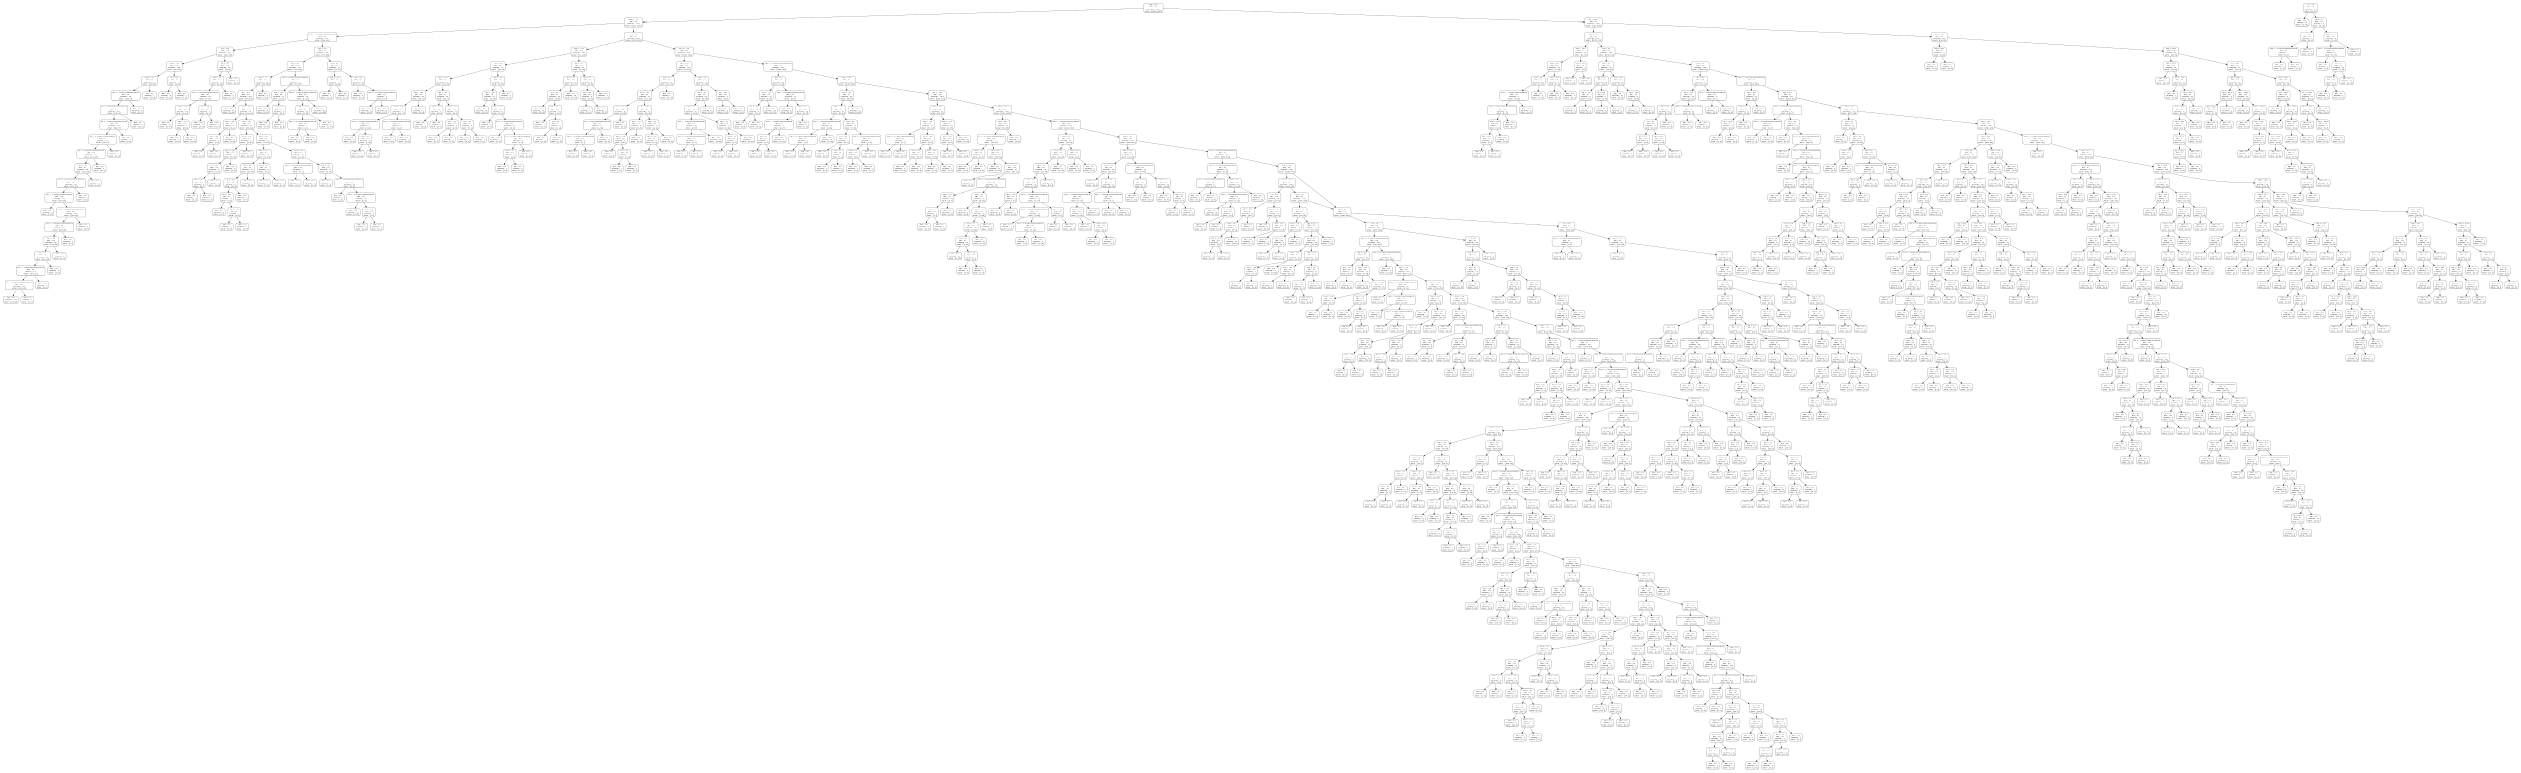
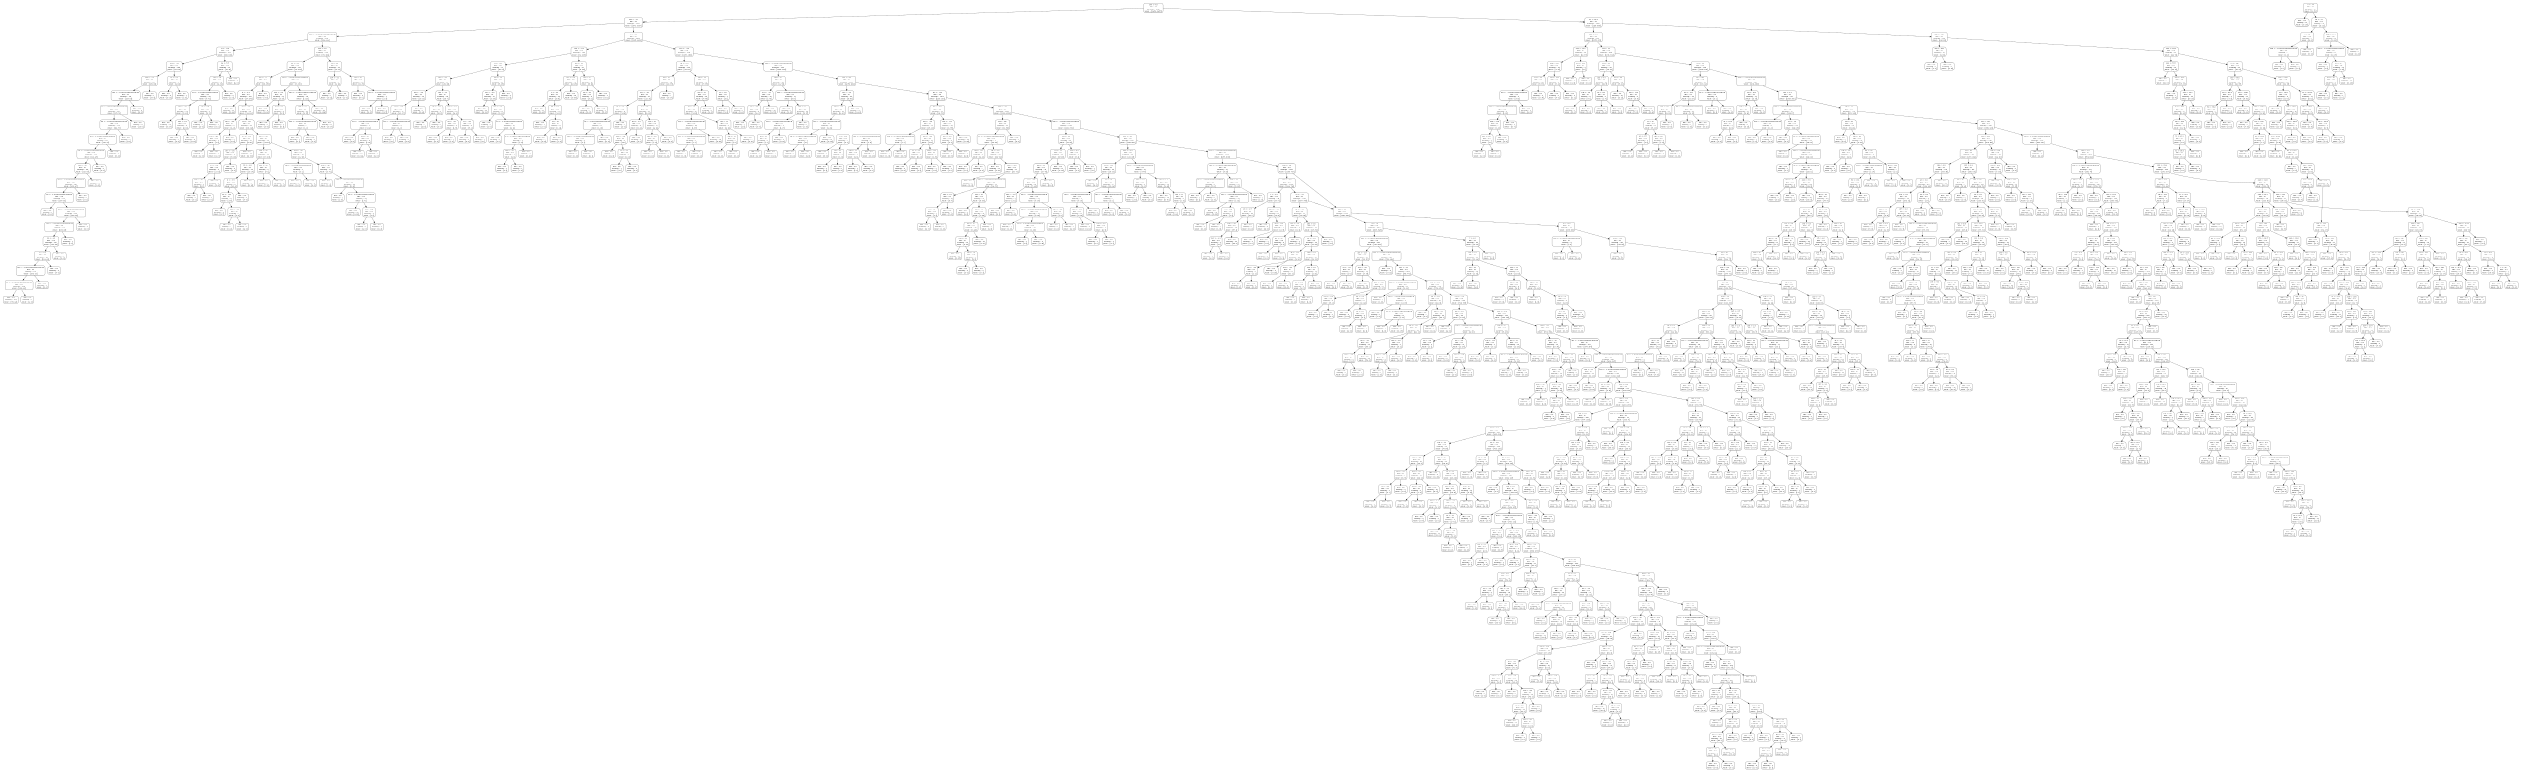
(850, 125) -> none
(2300, 221) -> (2322, 204)
(1459, 314) -> (1459, 314)
